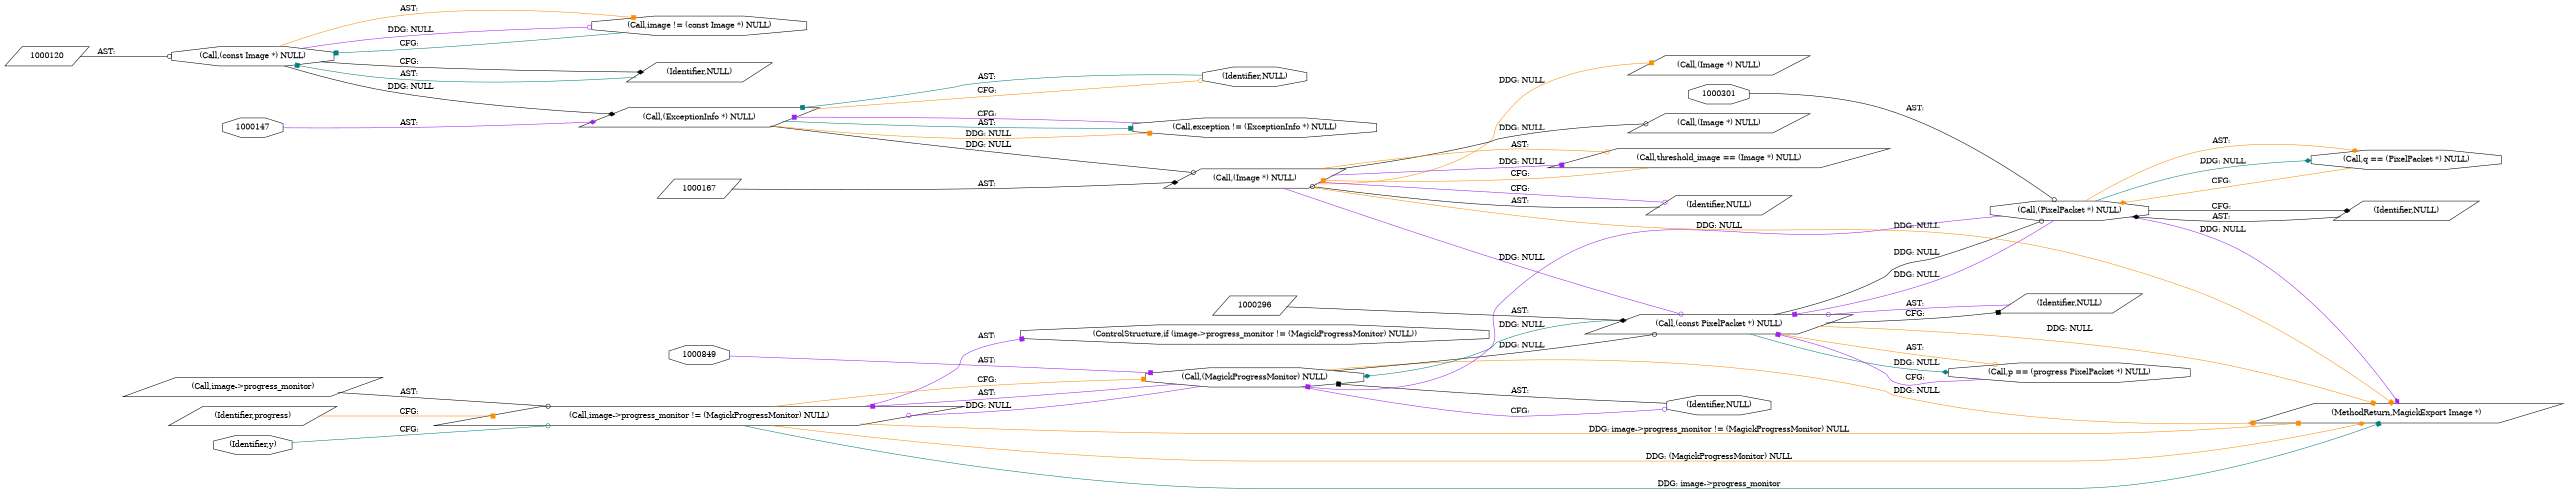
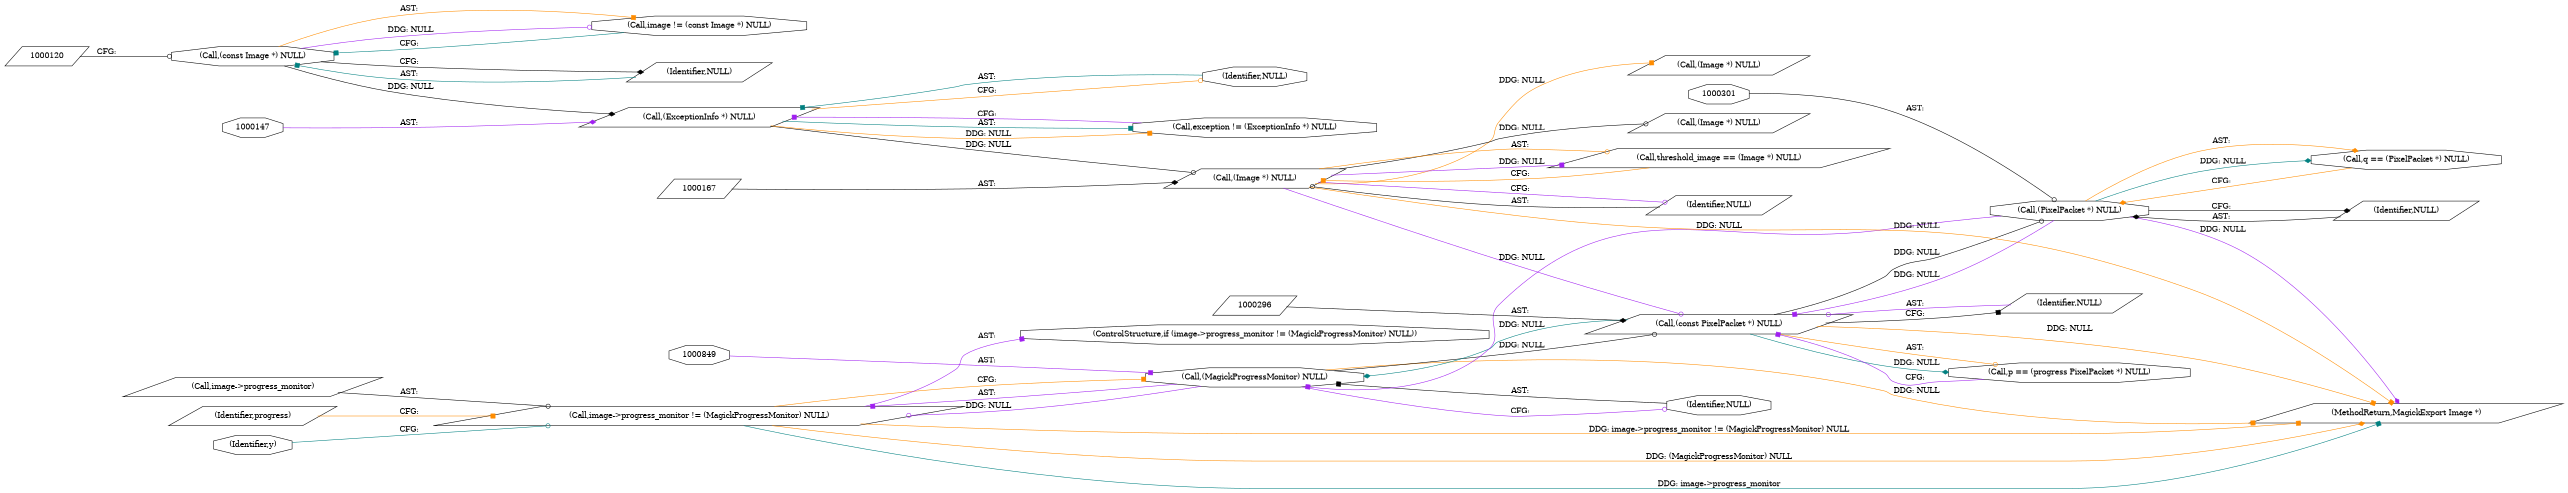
(108, 52) -> (108, 52)
